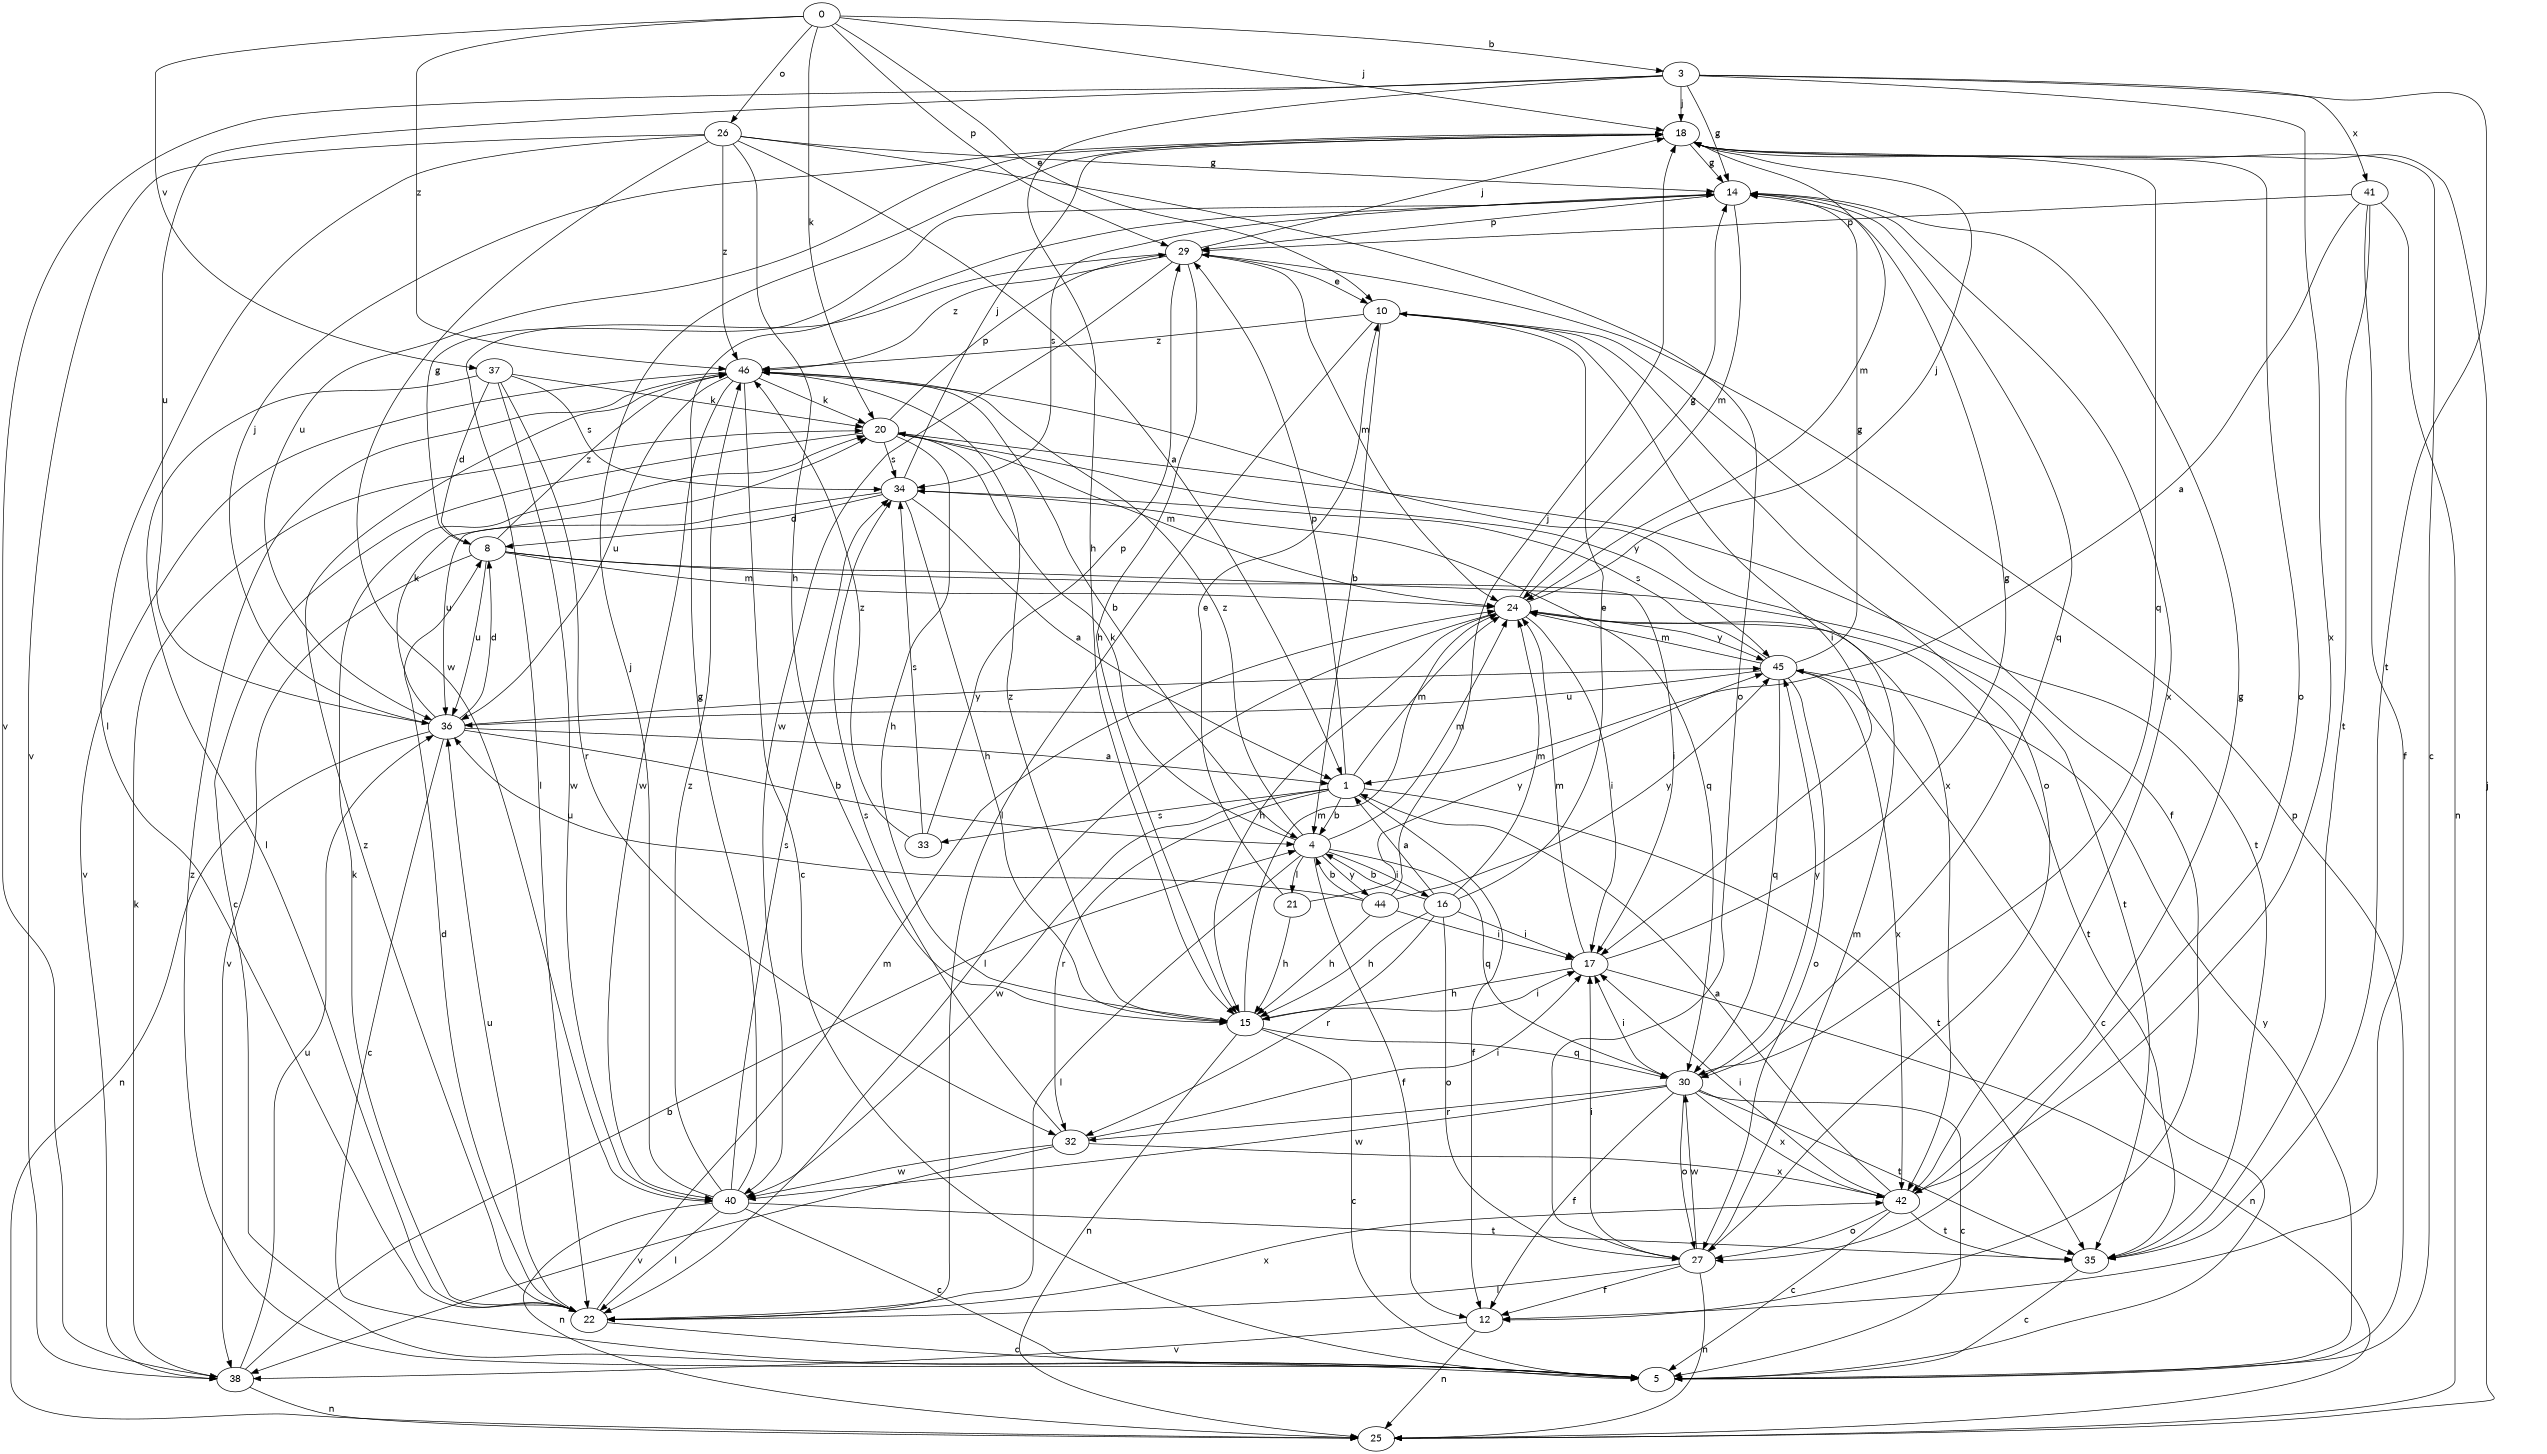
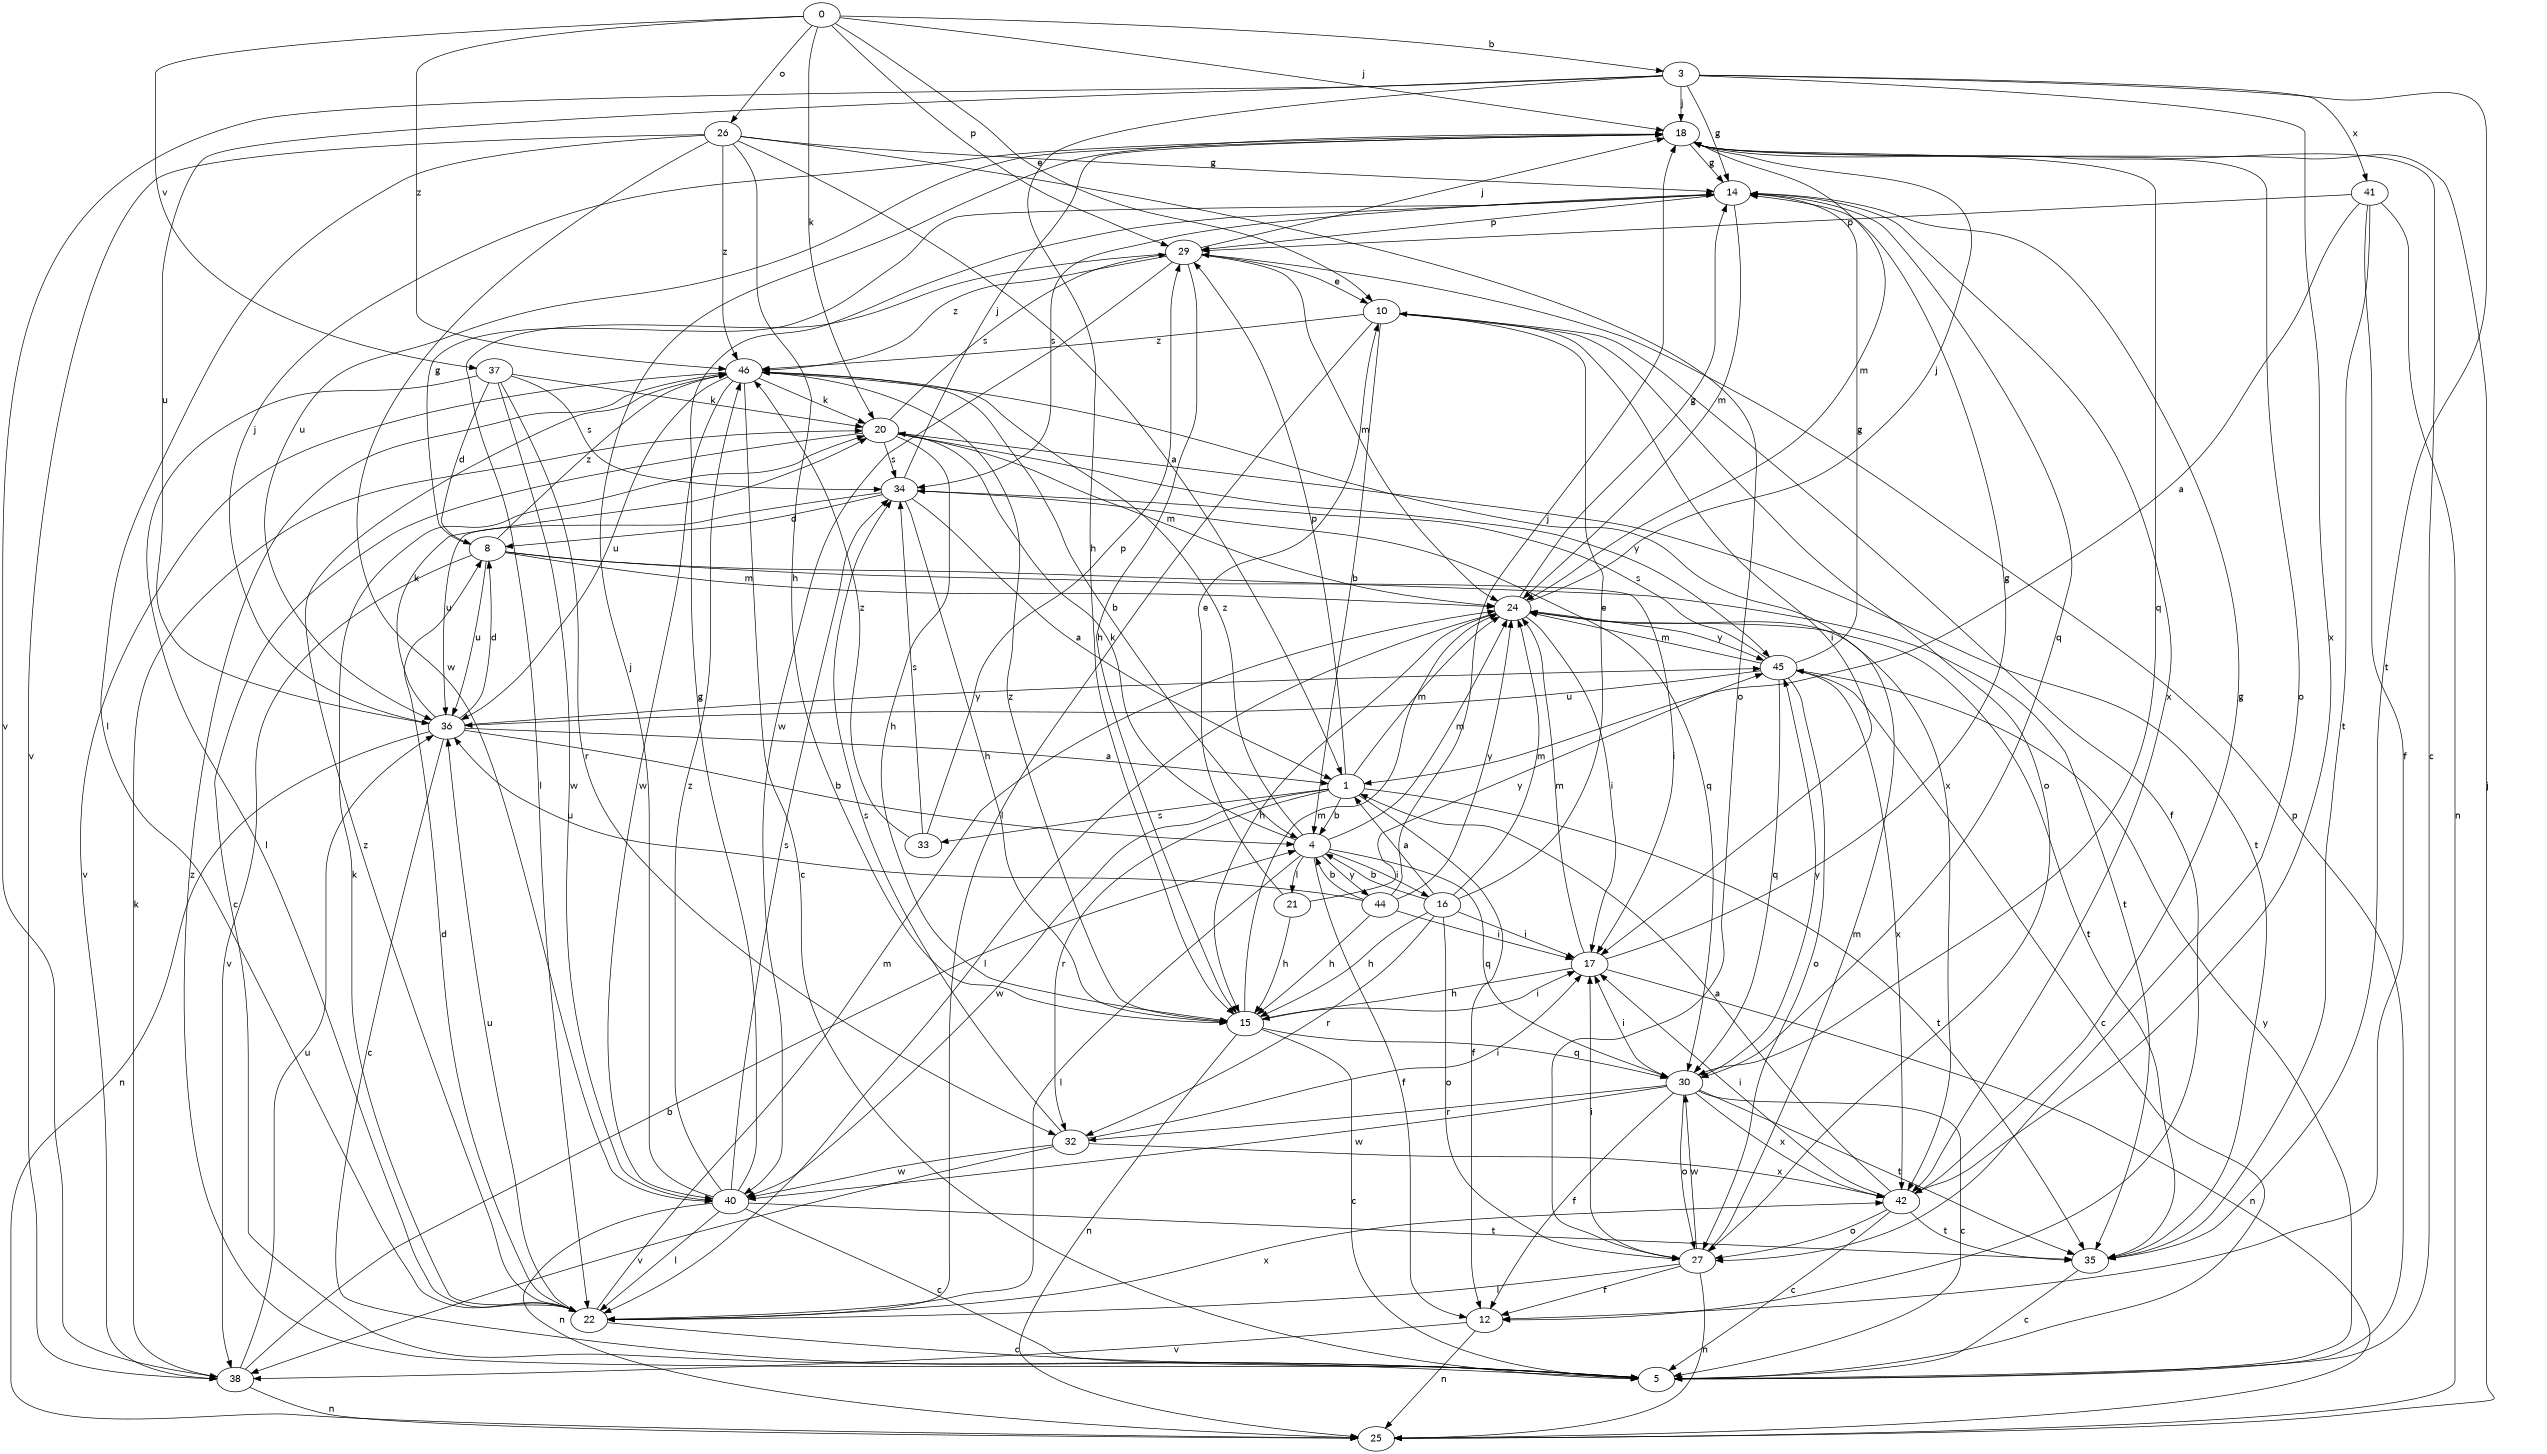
(985, 341) -> (985, 341)
(1598, 821) -> (1480, 778)
